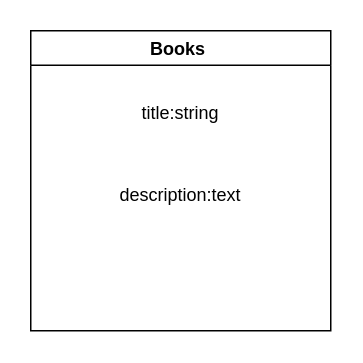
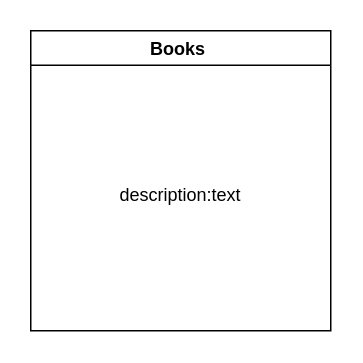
(181, 113) -> none
